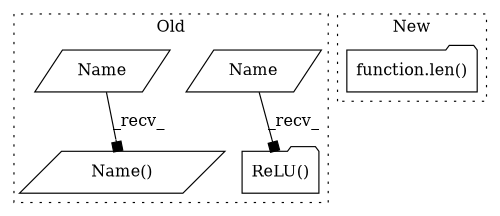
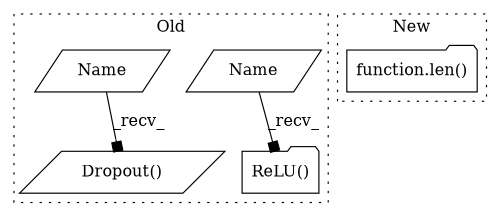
(122, 172) -> (122, 172)
